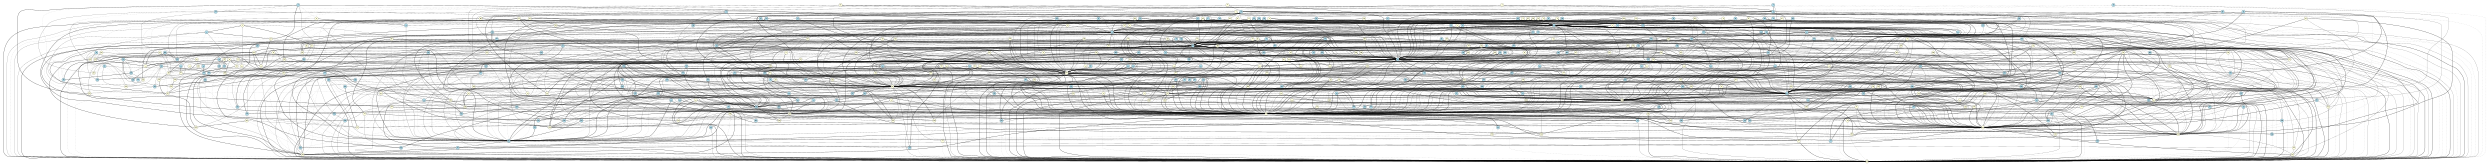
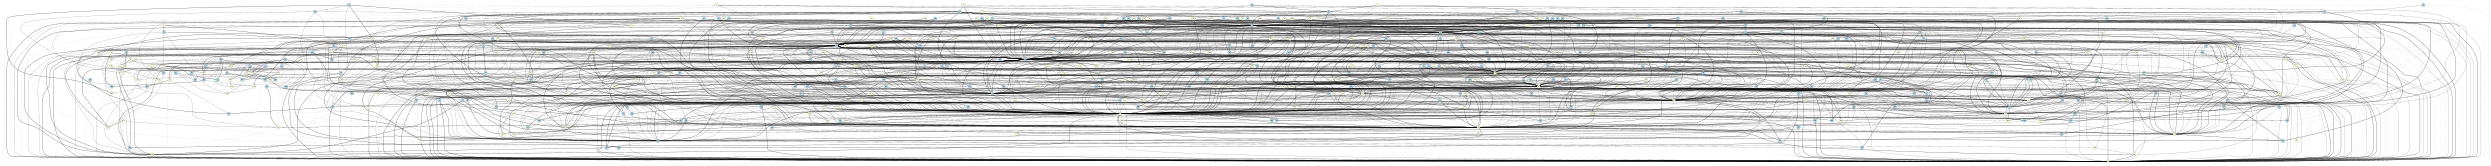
none -> (2103, 32)
